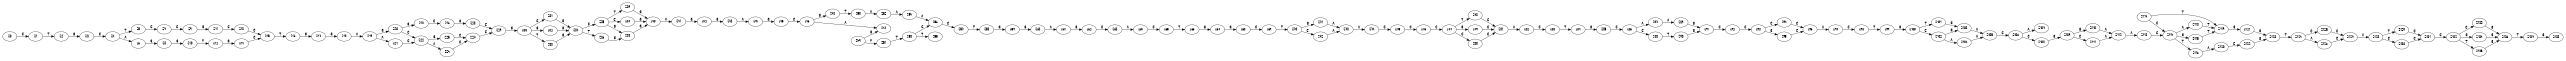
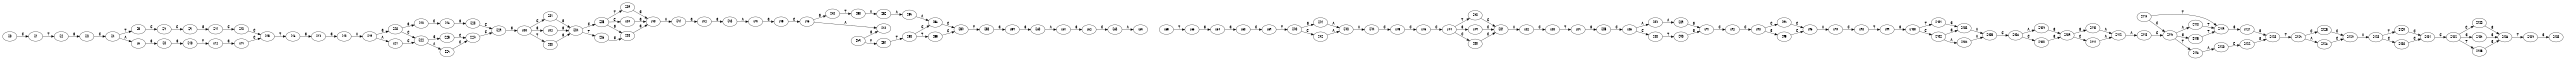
(1152, 30) -> none
none -> (2053, 31)
none -> (947, 34)
